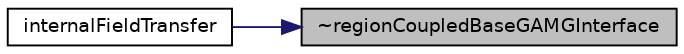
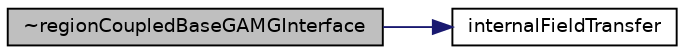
(257, 27) -> (408, 27)
